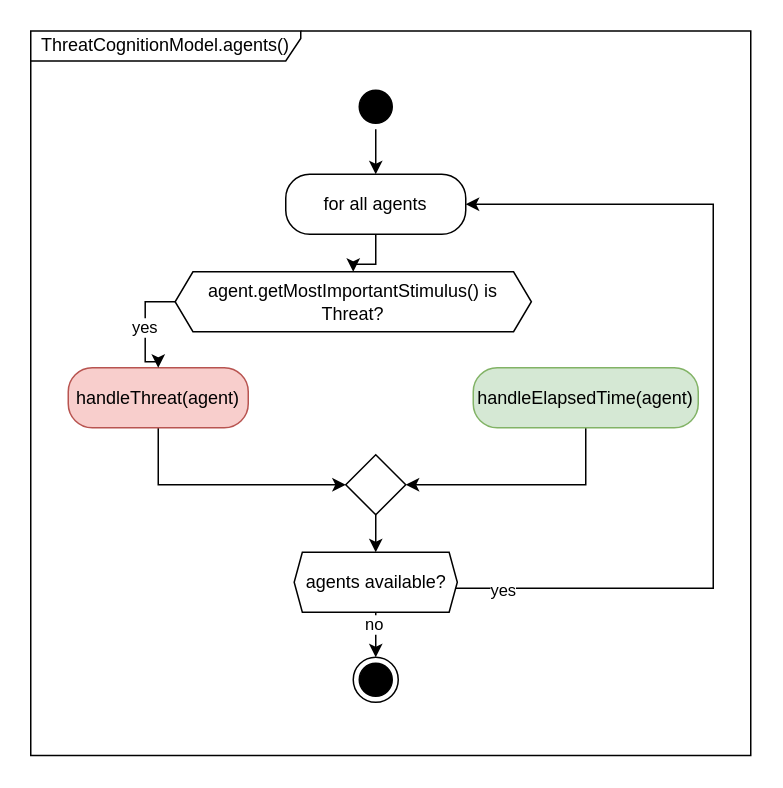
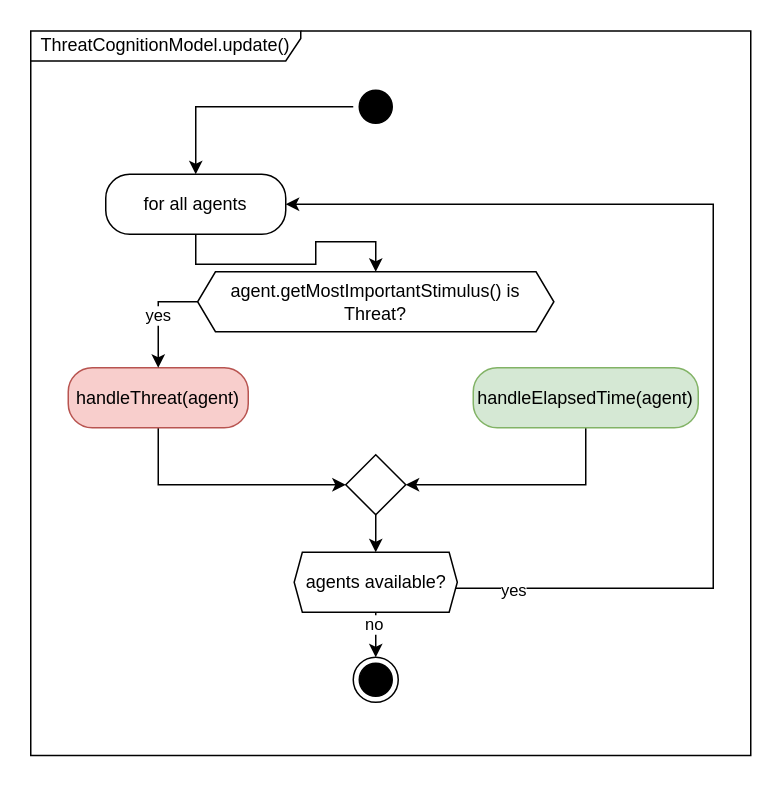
(166, 46) -> (166, 46)
(376, 204) -> (196, 204)
(353, 302) -> (376, 302)
